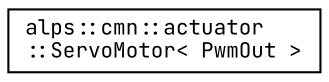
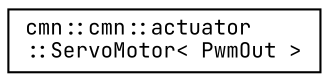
(164, 41) -> (164, 41)
